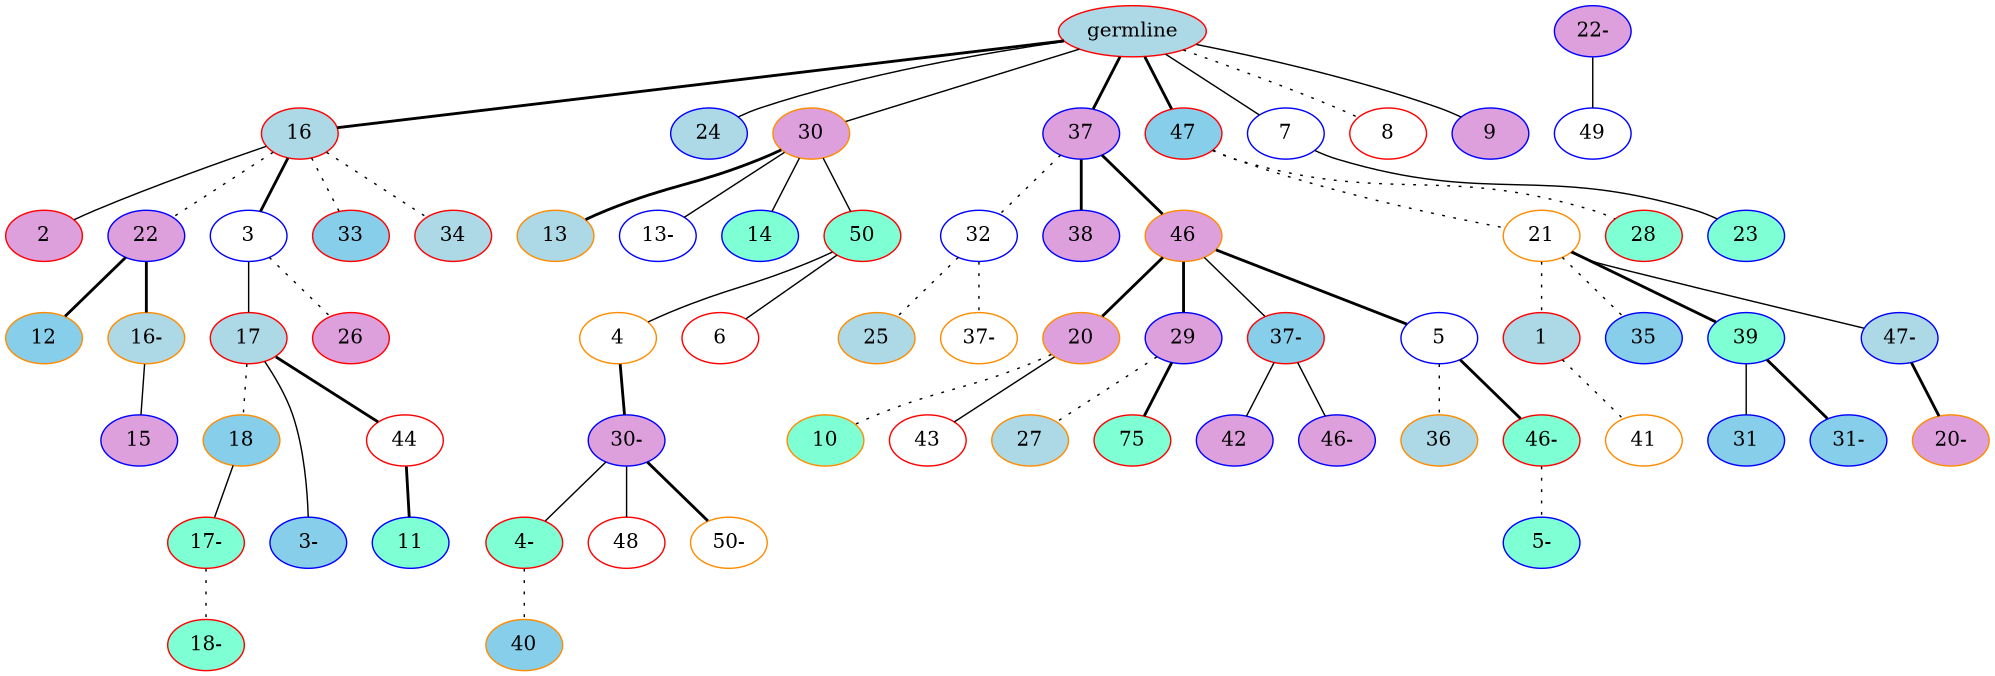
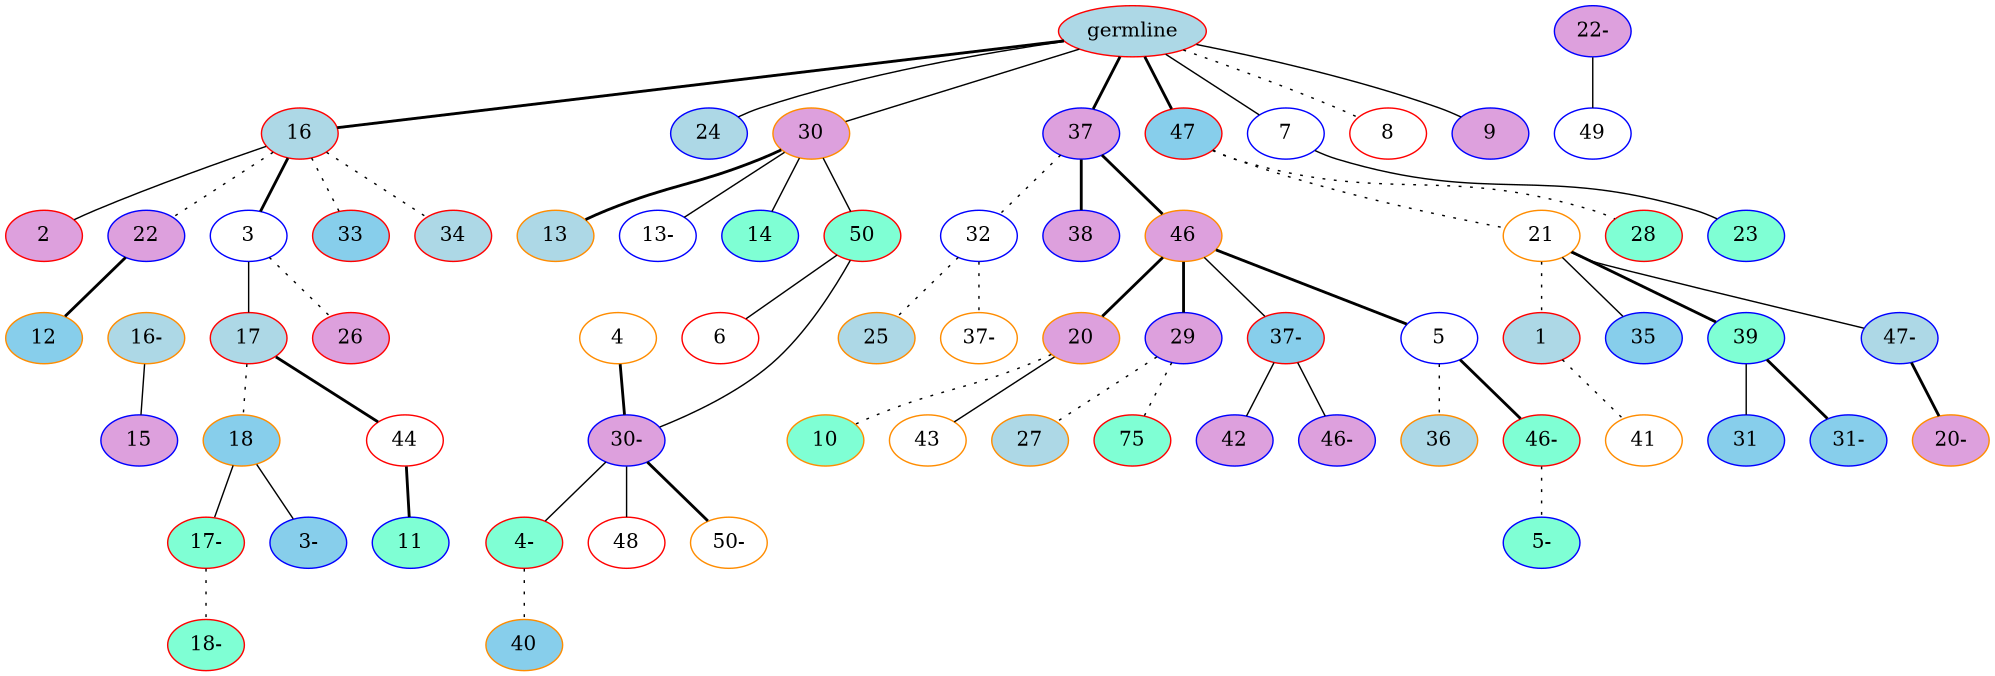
(146, 287) -> none
(740, 287) -> (772, 363)
(1593, 287) -> (1593, 287)
(1158, 389) -> (1158, 389)
(298, 436) -> (275, 492)
(928, 440) -> (928, 440)
